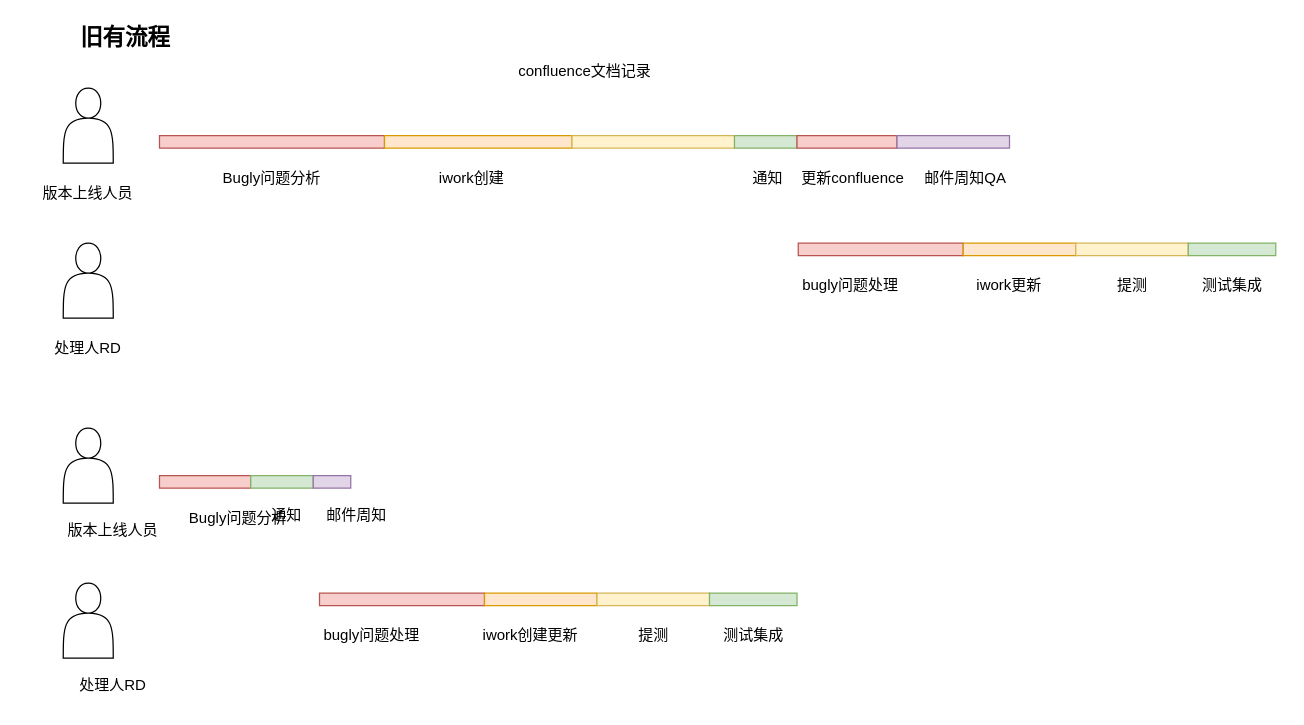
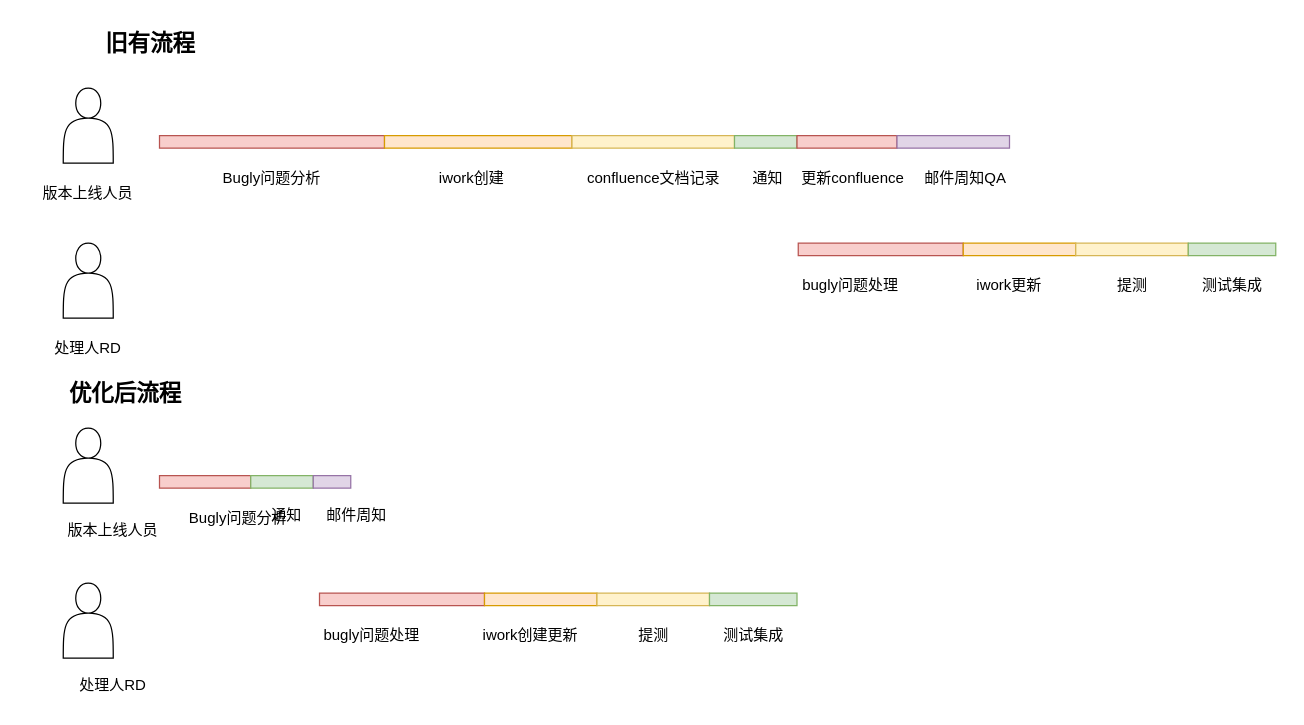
(126, 38) -> (151, 44)
(584, 72) -> (653, 178)
none -> (126, 394)
